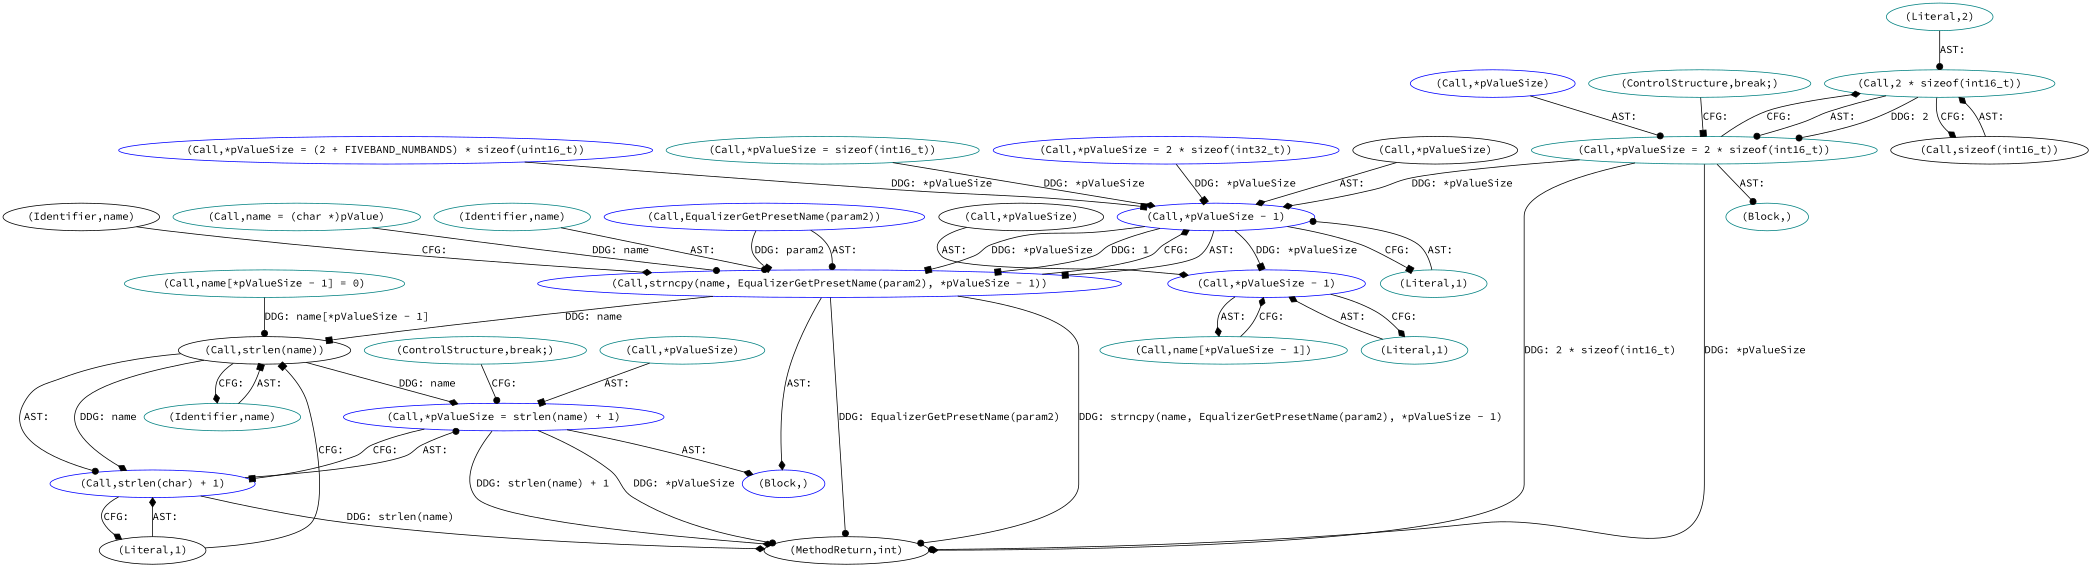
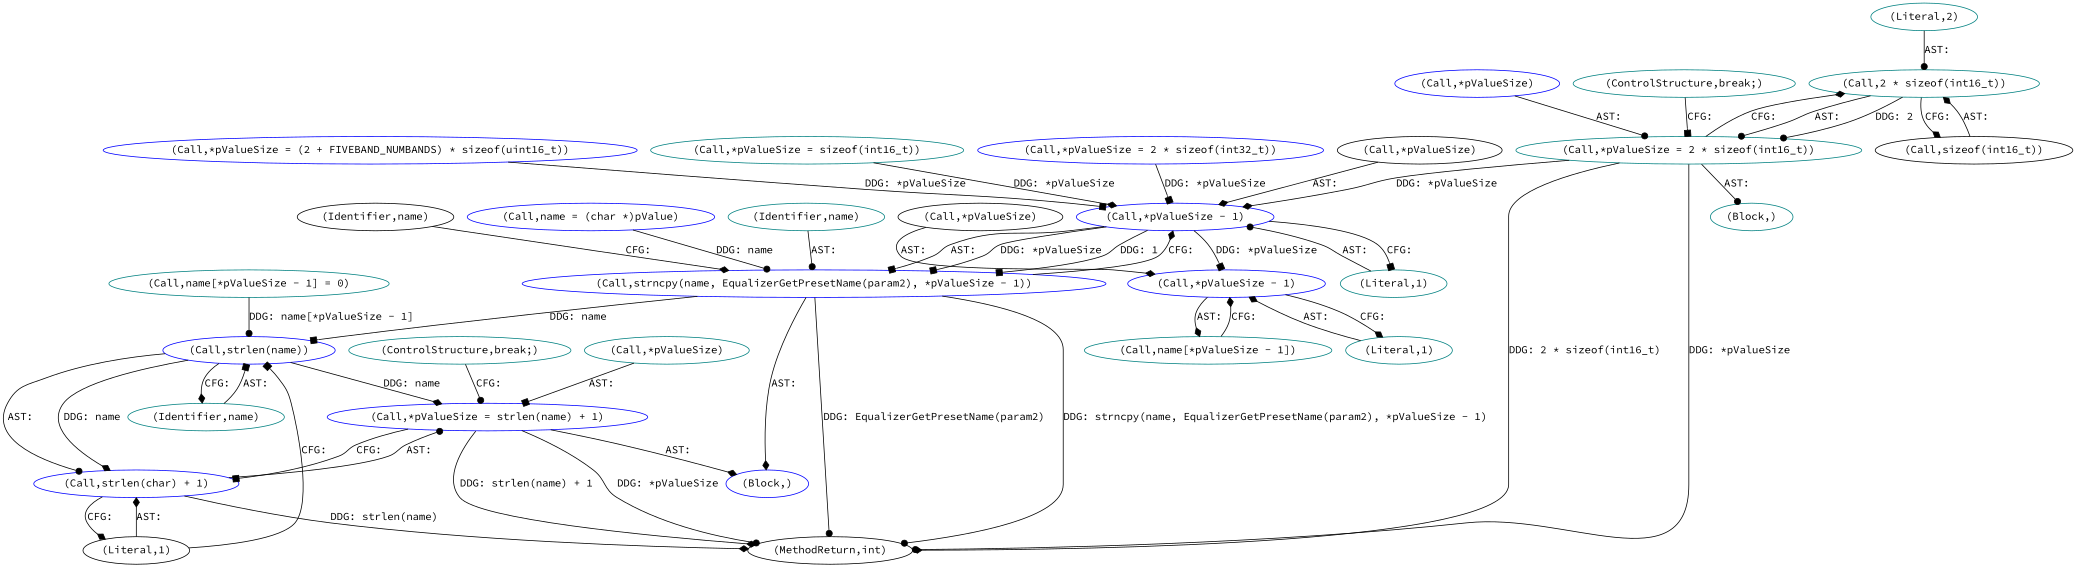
(297, 217) -> (591, 217)
(764, 217) -> none
(265, 350) -> (249, 350)
